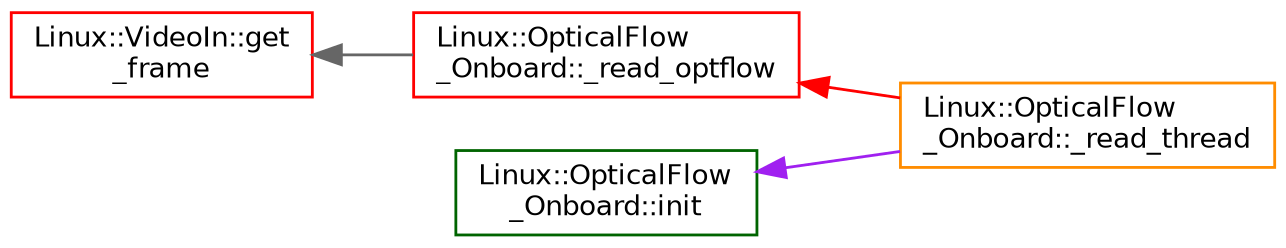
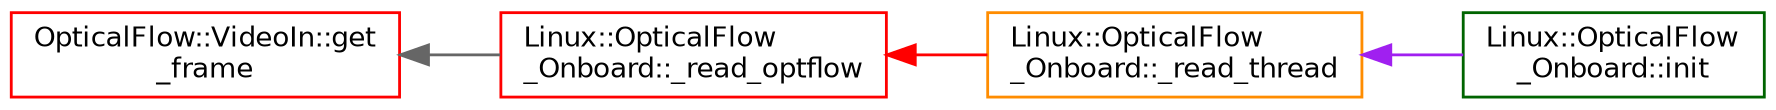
(162, 55) -> (205, 55)
(843, 160) -> (1427, 55)
